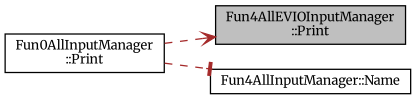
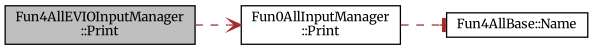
(184, 41) -> (212, 25)
(311, 81) -> (517, 25)
